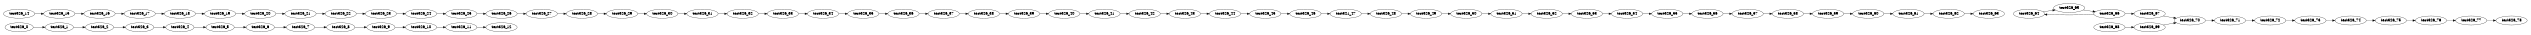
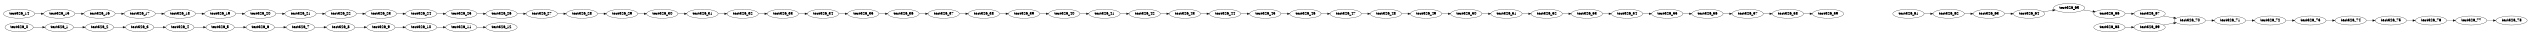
(1346, 14) -> (1346, 14)
(1868, 14) -> none
(2071, 15) -> (2008, 14)
